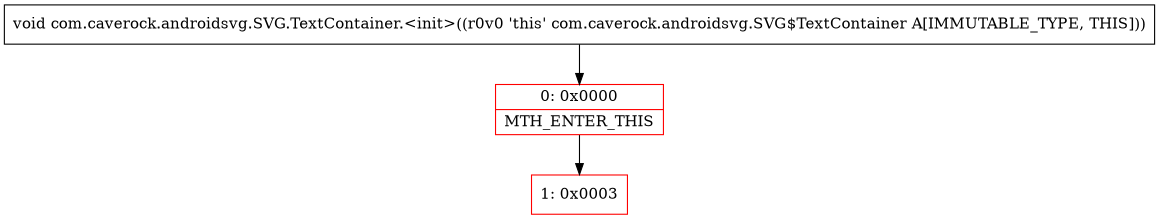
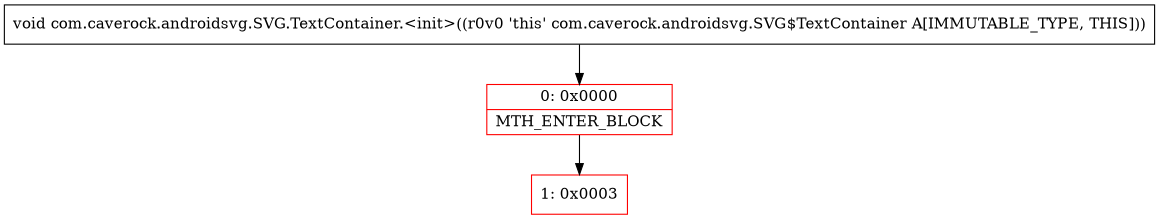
(579, 122) -> (579, 122)
